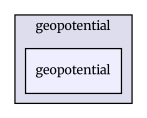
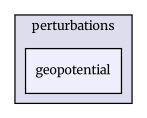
(74, 27) -> (74, 27)
